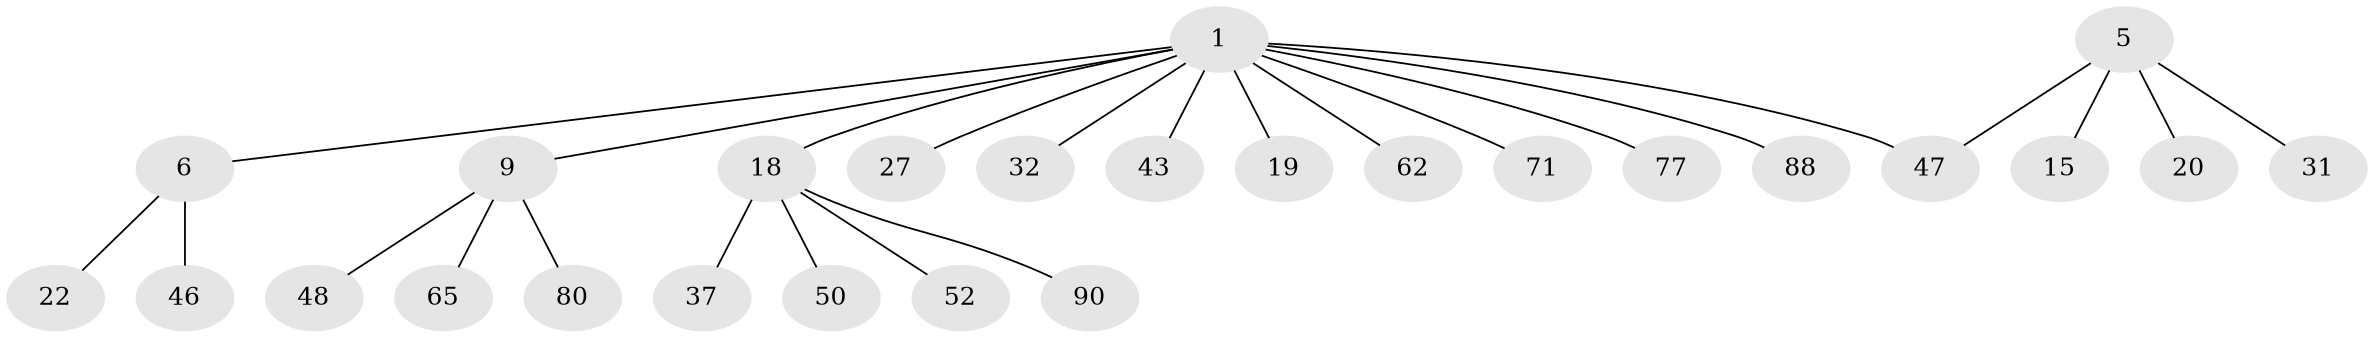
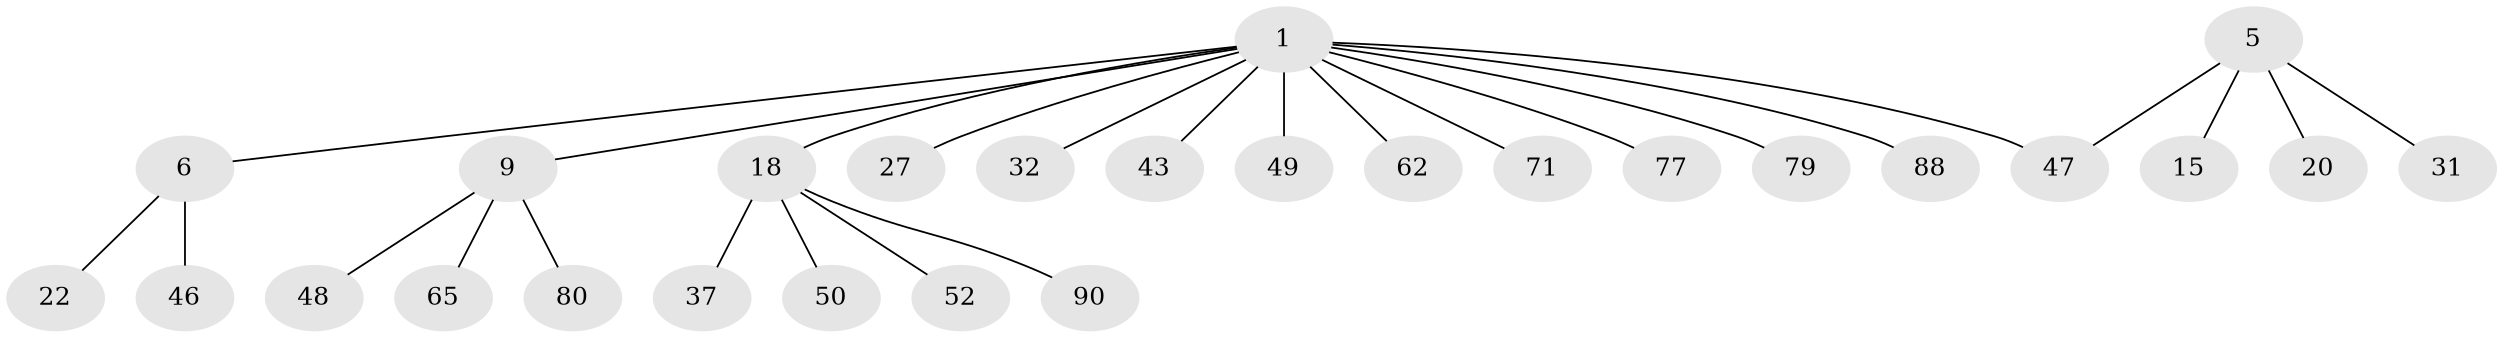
(1284, 169) -> (1284, 169)
none -> (1801, 169)
